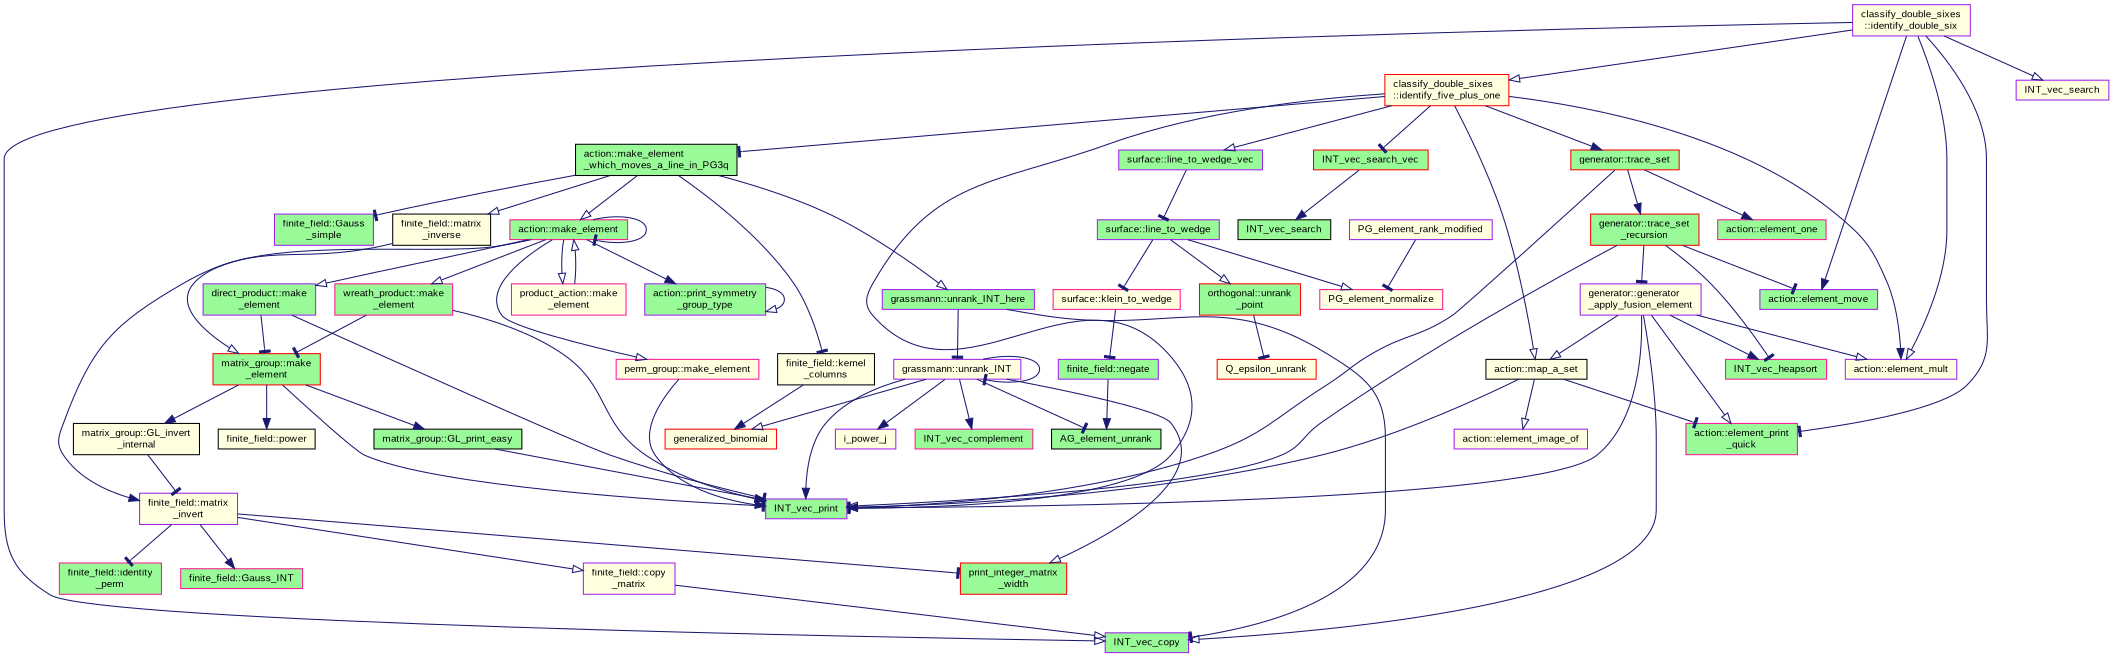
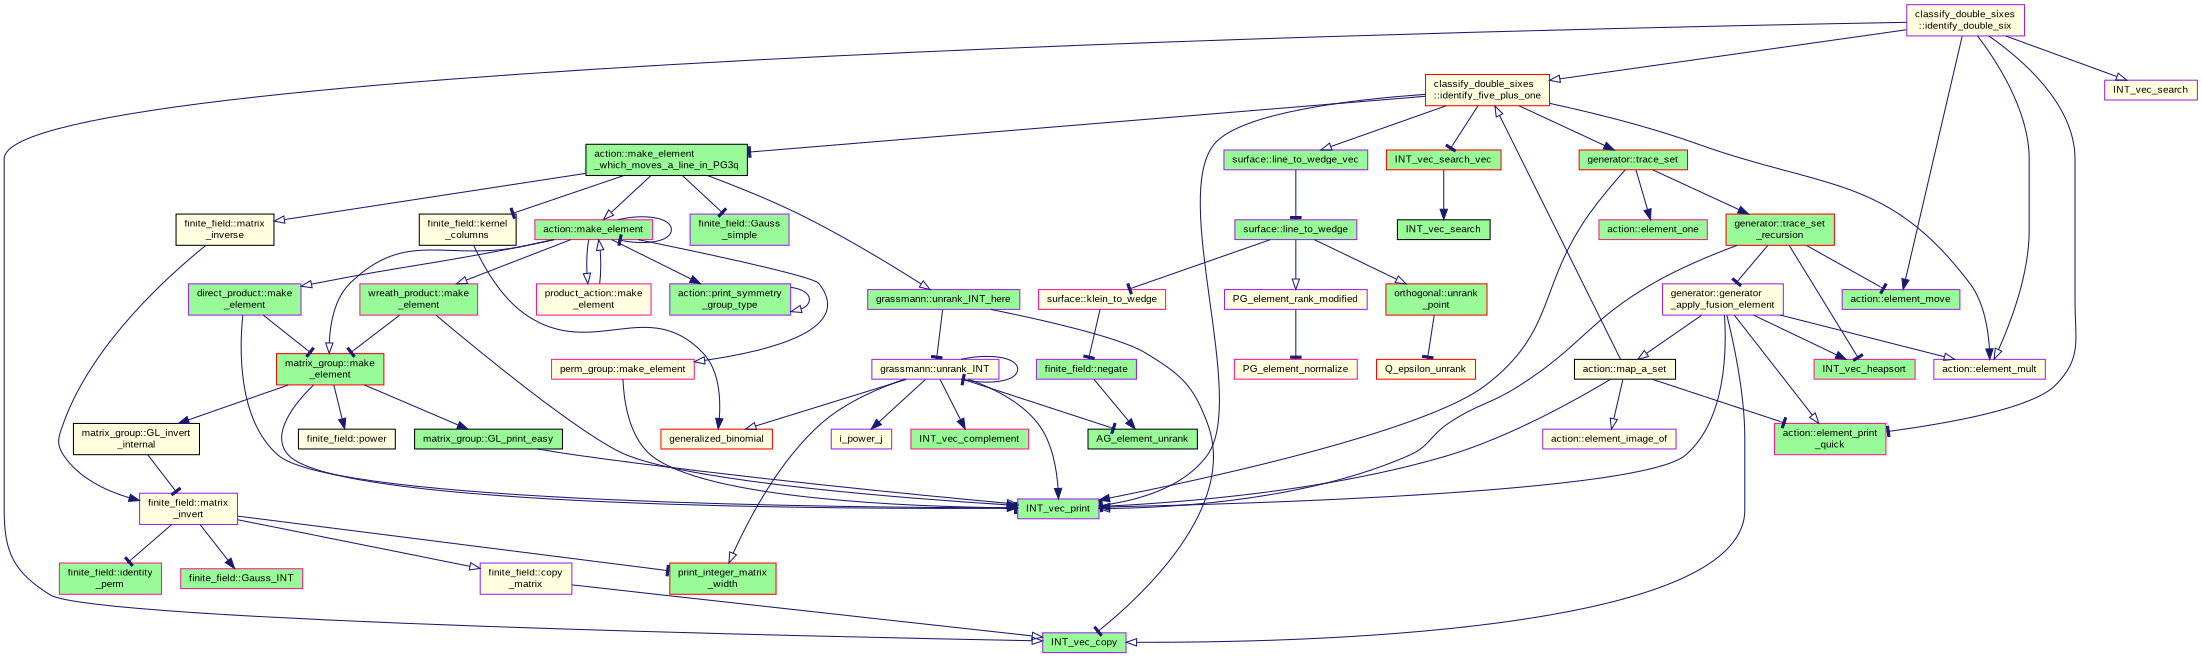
(1505, 224) -> (1560, 237)
(1265, 263) -> (1296, 259)
